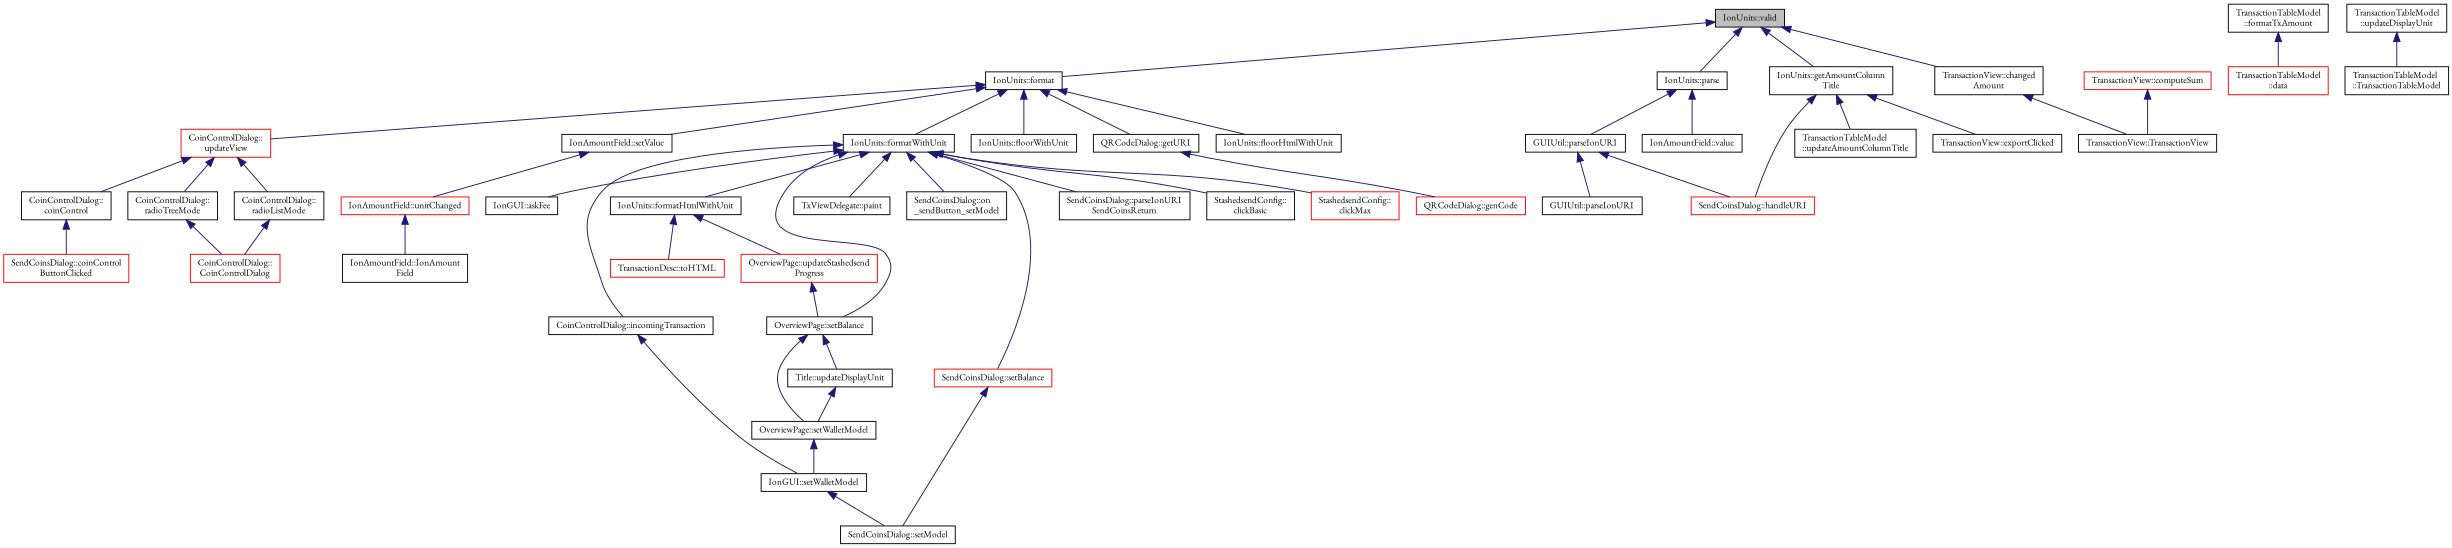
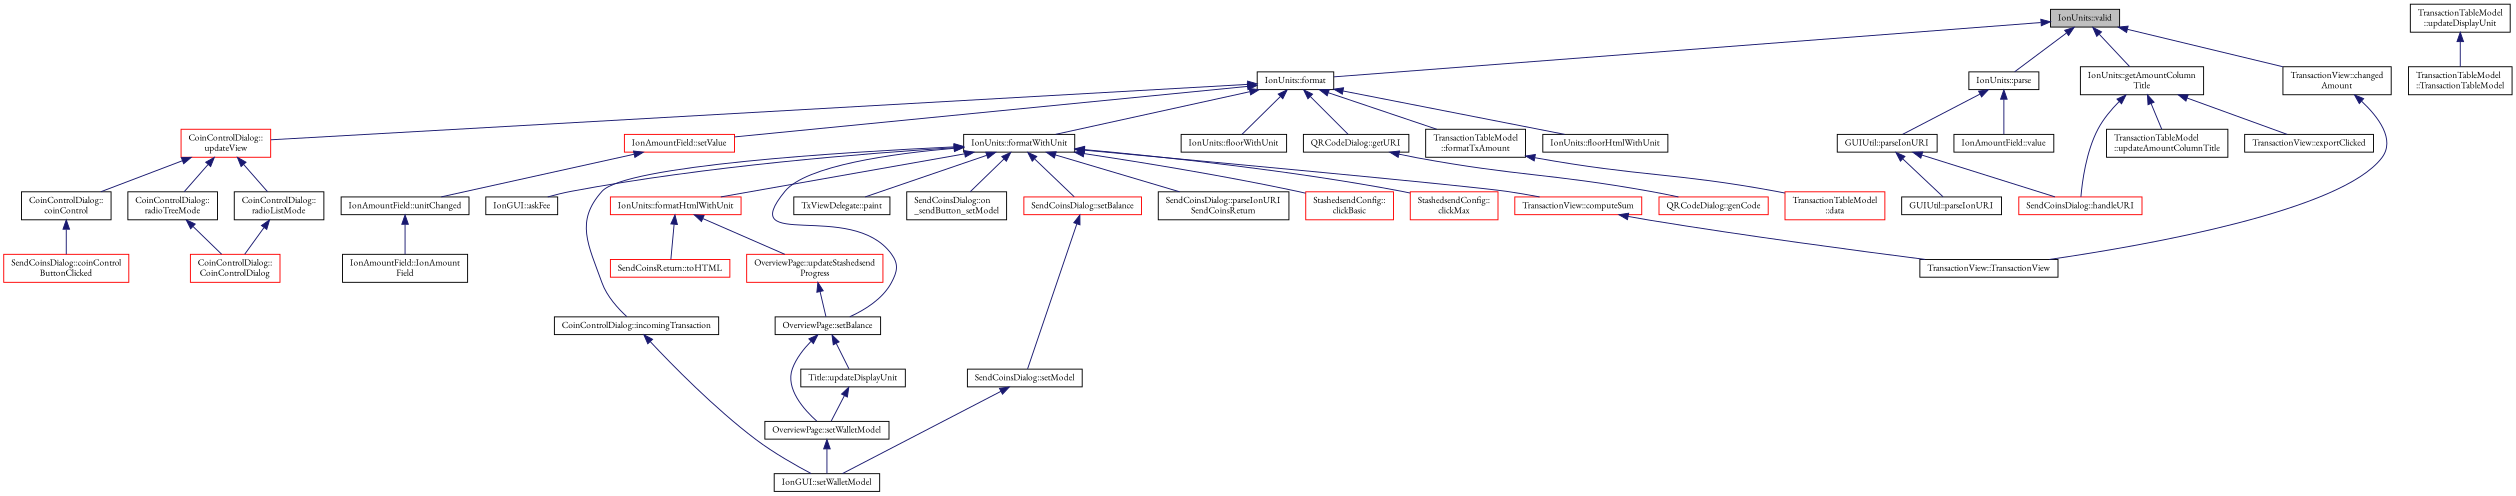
none -> (1383, 111)
(617, 143) -> (679, 143)
none -> (1335, 174)
(405, 206) -> (405, 206)
(676, 206) -> (676, 206)
(1251, 206) -> (1350, 206)
(667, 268) -> (670, 268)
(860, 511) -> (922, 432)
